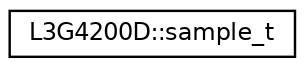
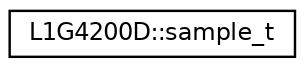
(152, 34) -> (152, 34)
